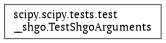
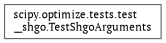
(83, 22) -> (83, 22)
